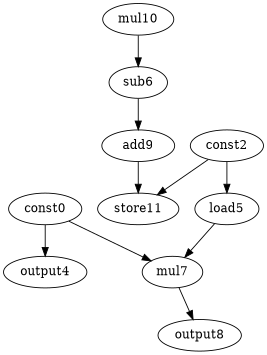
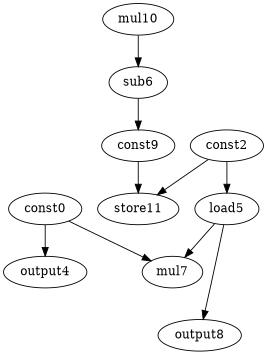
(138, 146) -> (138, 146)
(184, 299) -> (215, 268)
